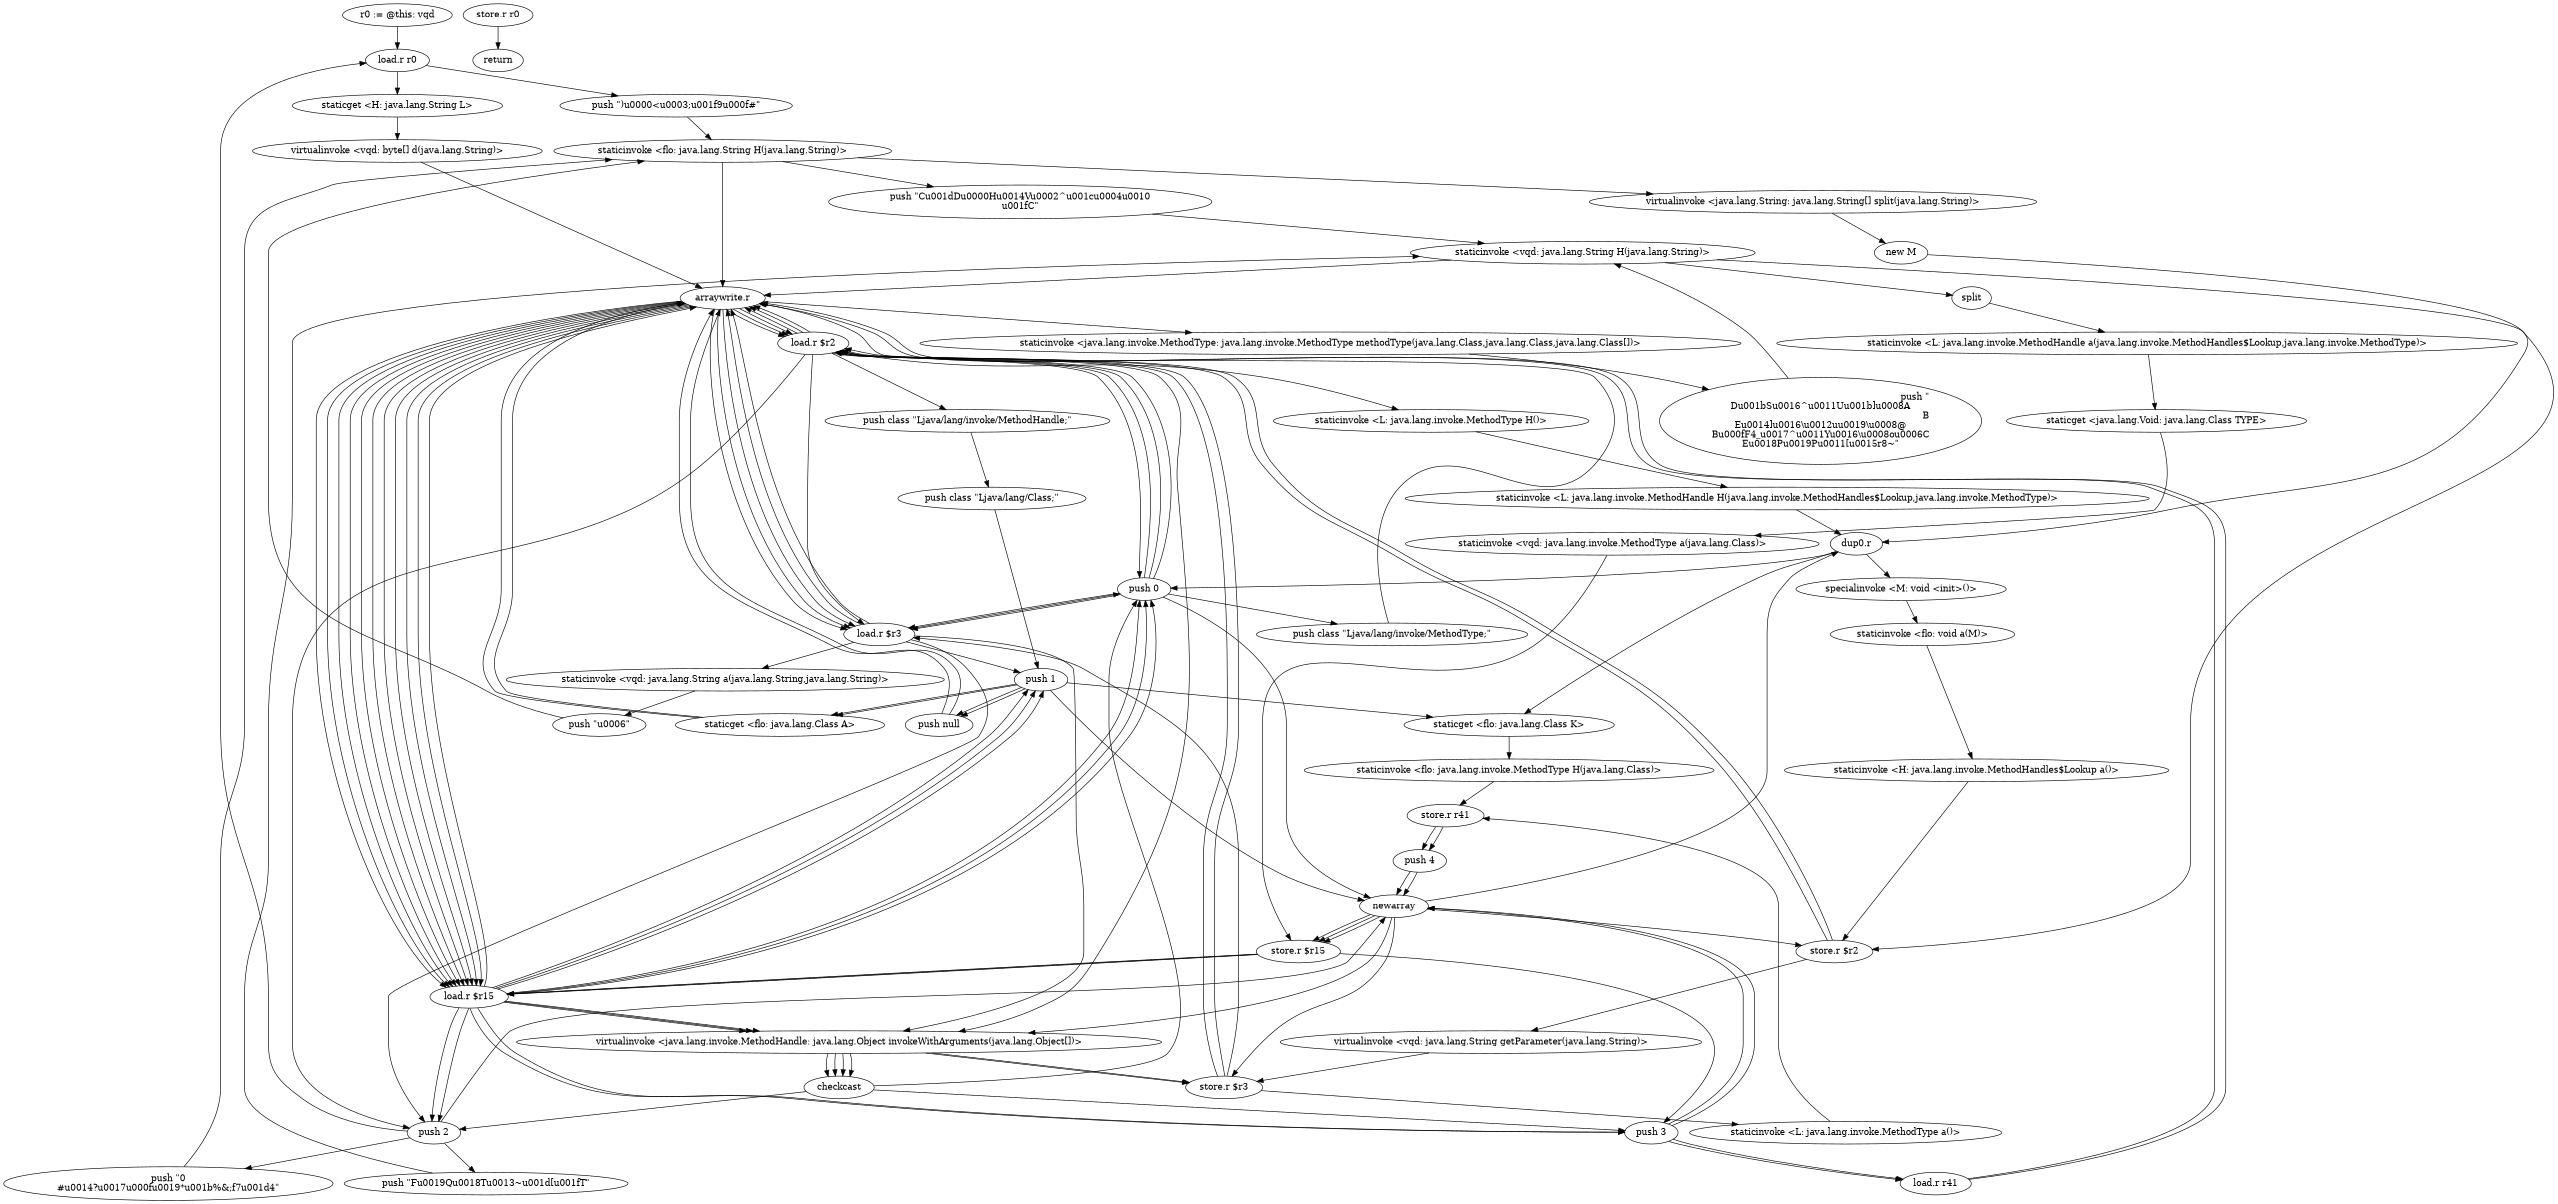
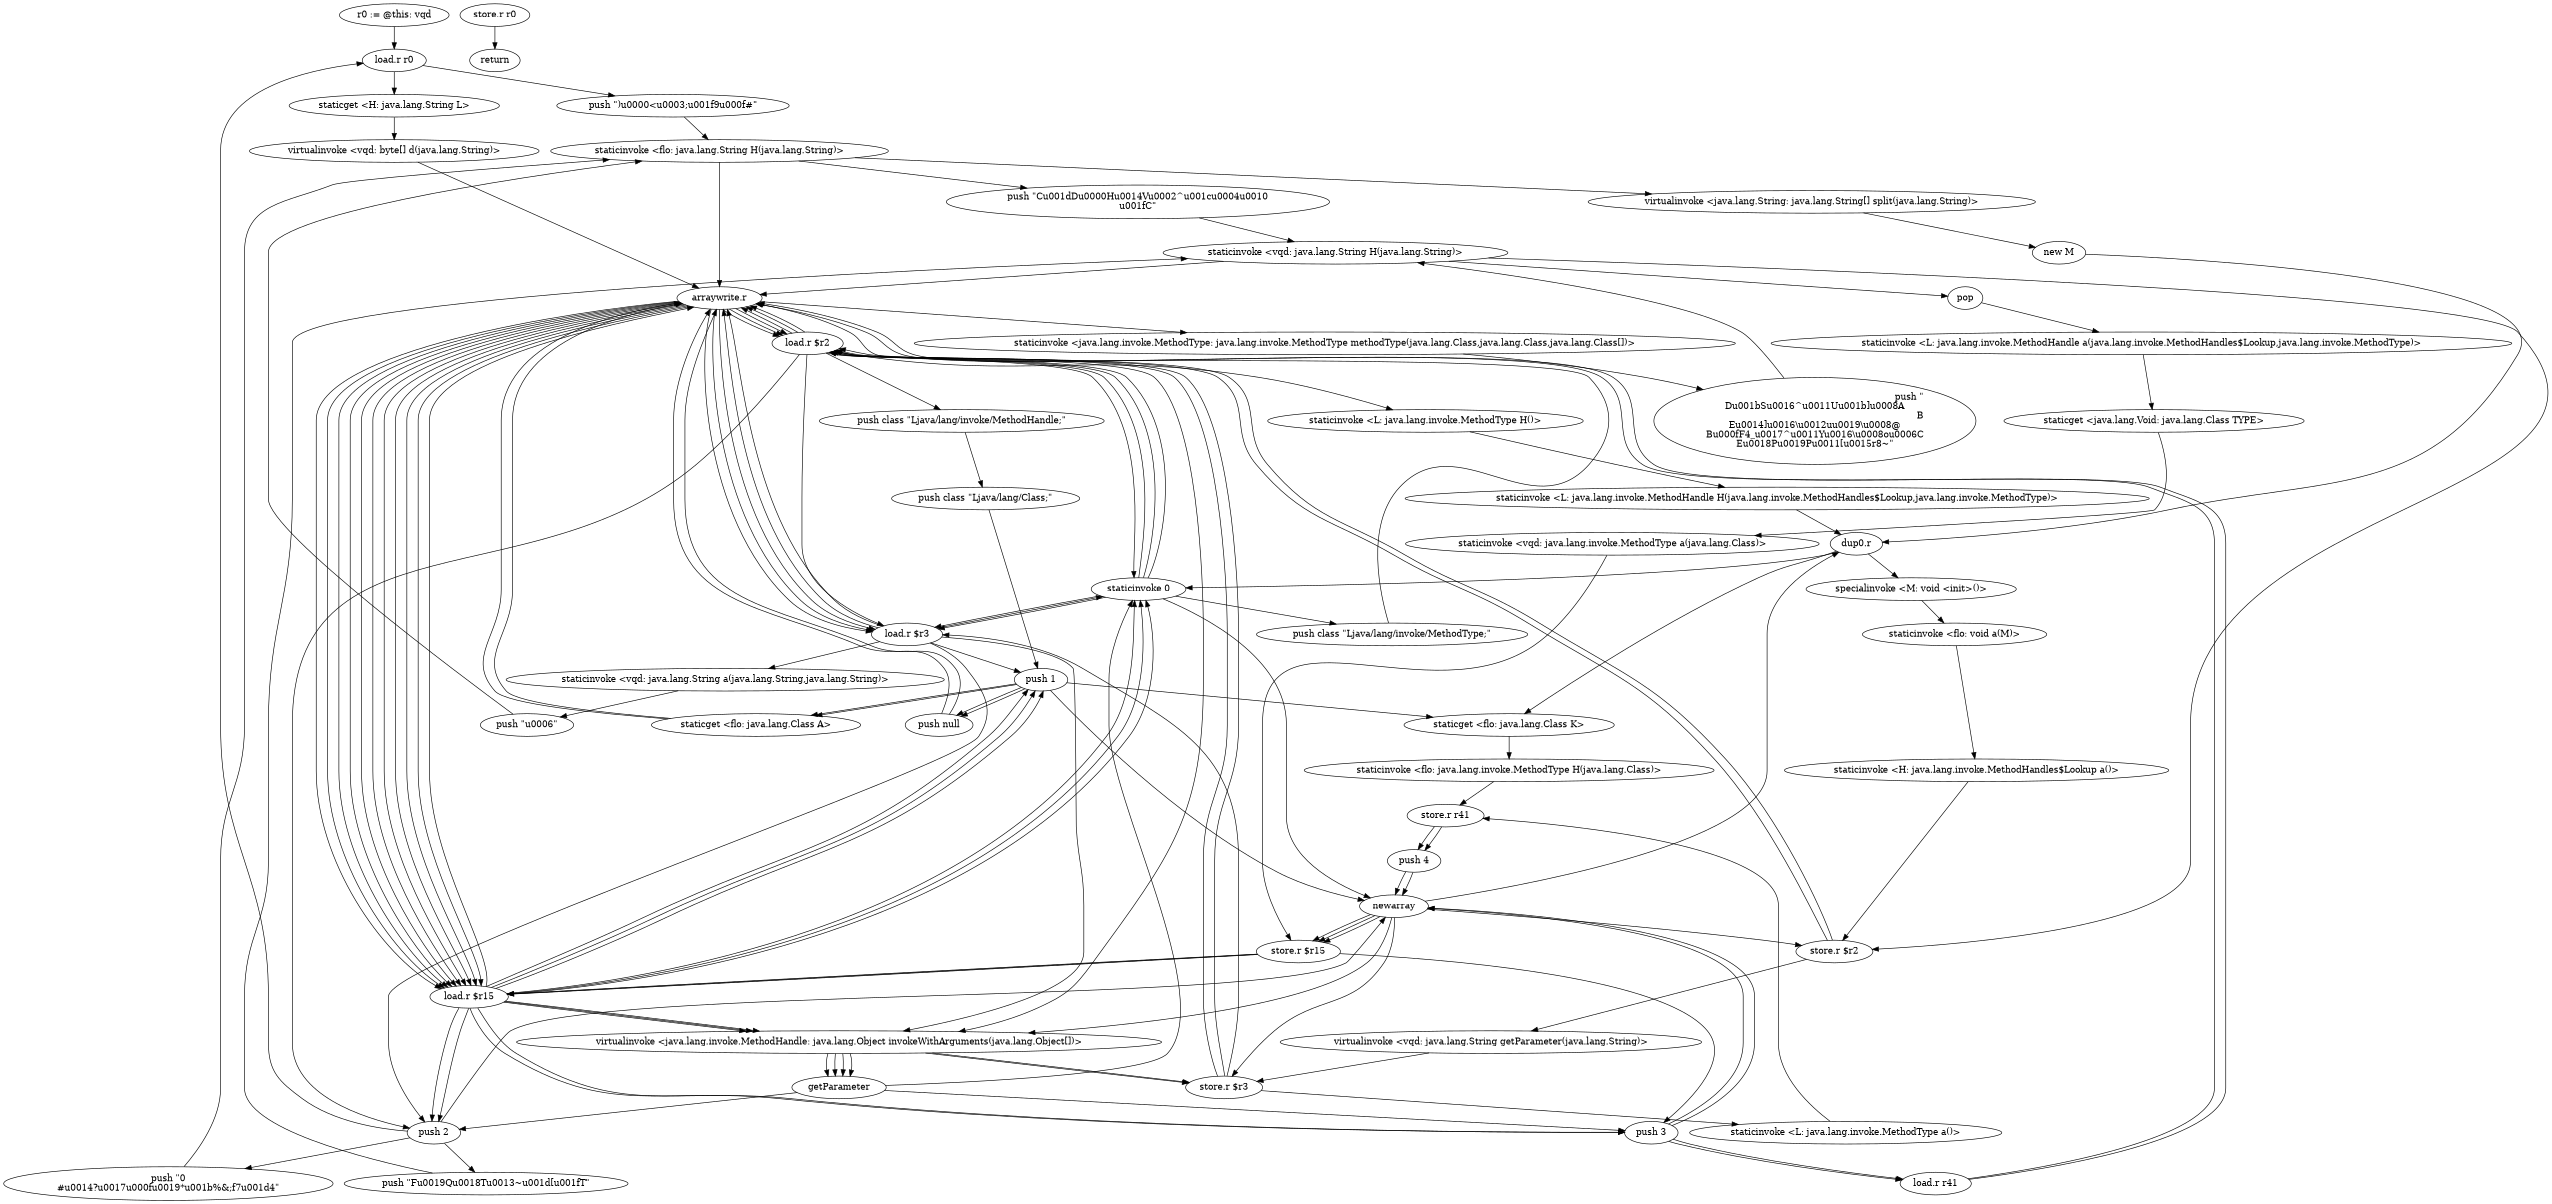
(1972, 298) -> (1965, 298)
(1144, 589) -> (1139, 589)
(839, 1087) -> (839, 1087)
